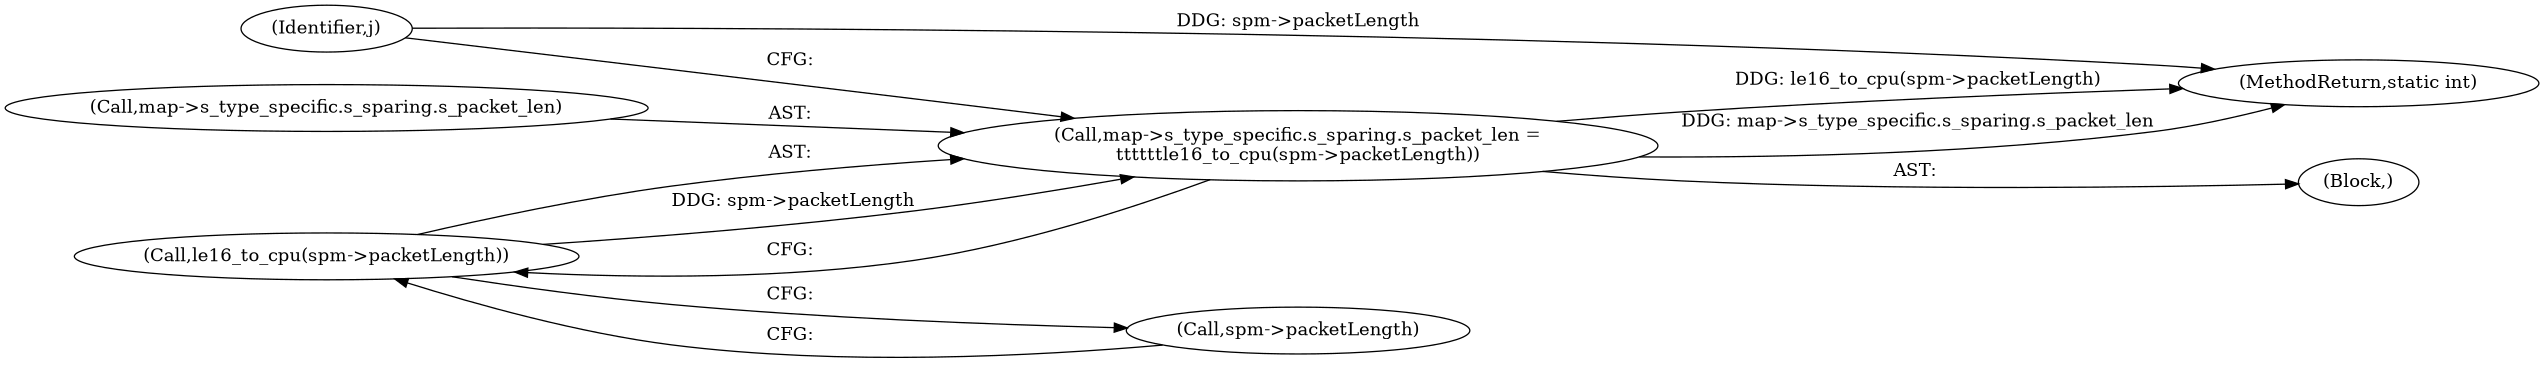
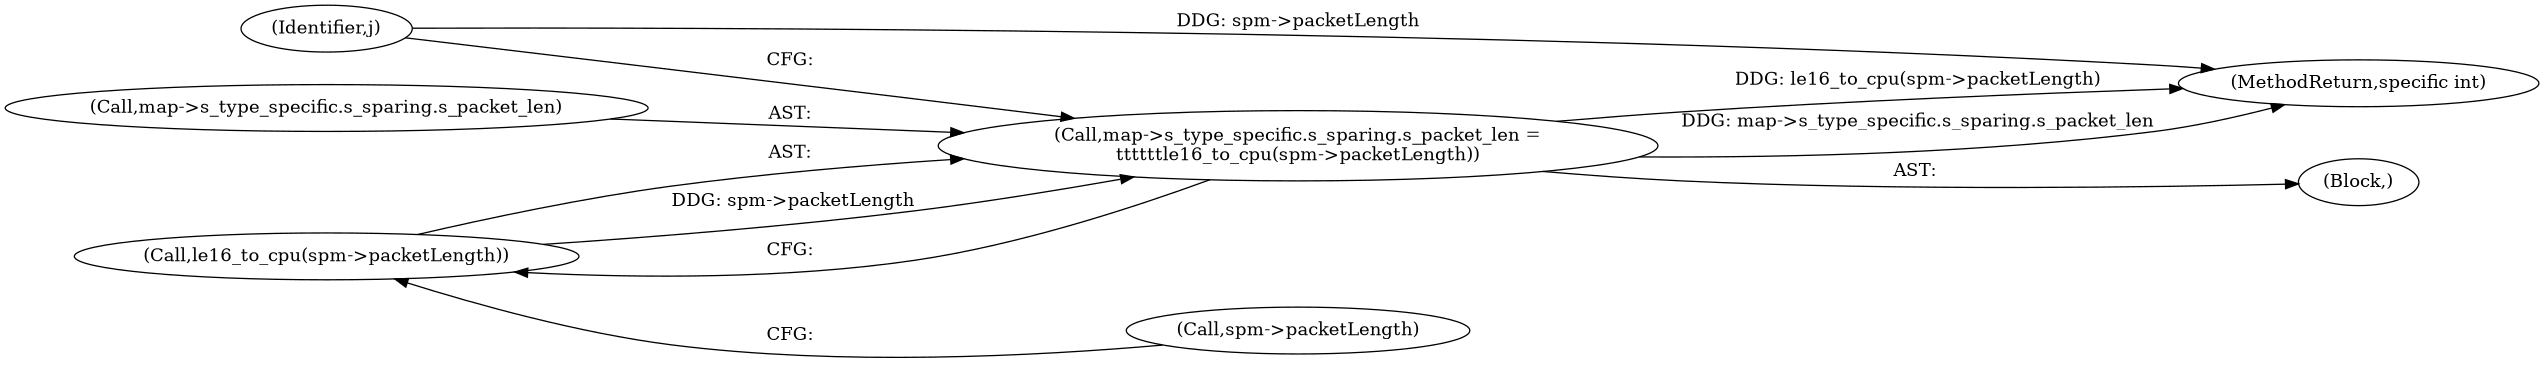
(2359, 83) -> (2359, 83)
(782, 313) -> none
